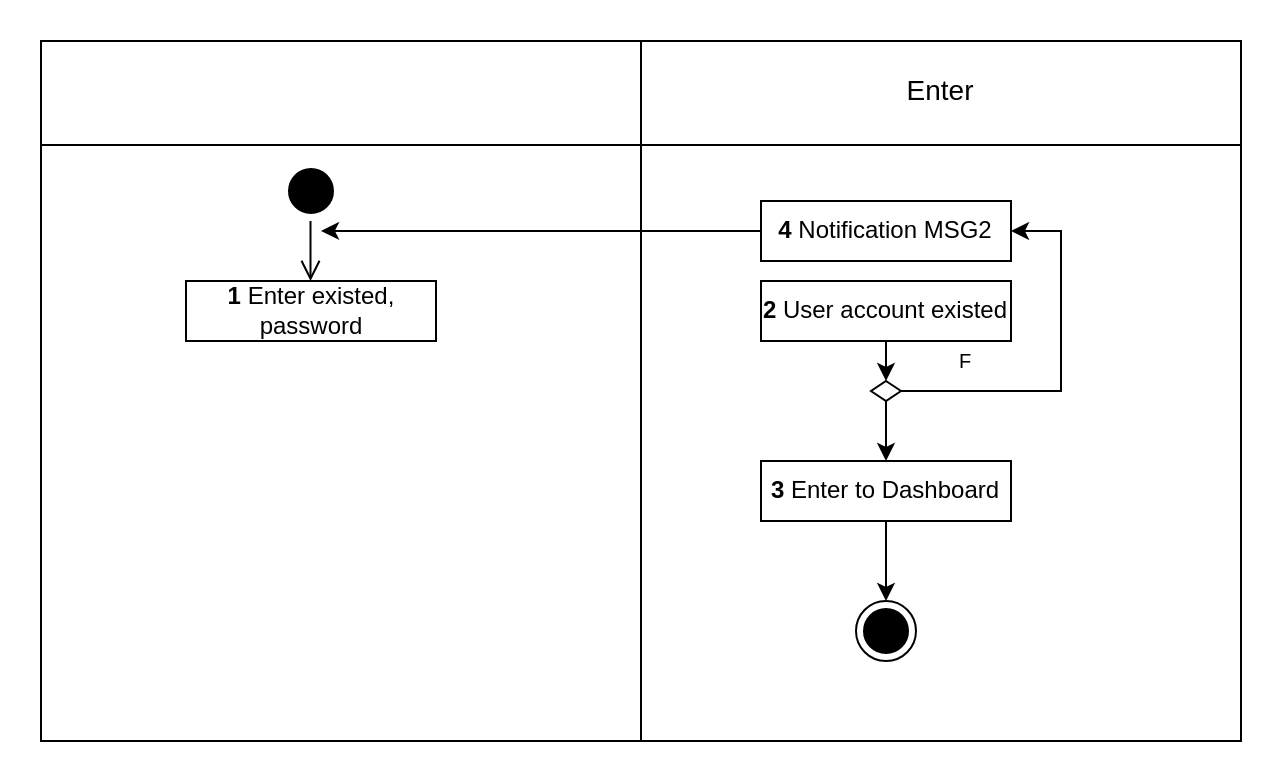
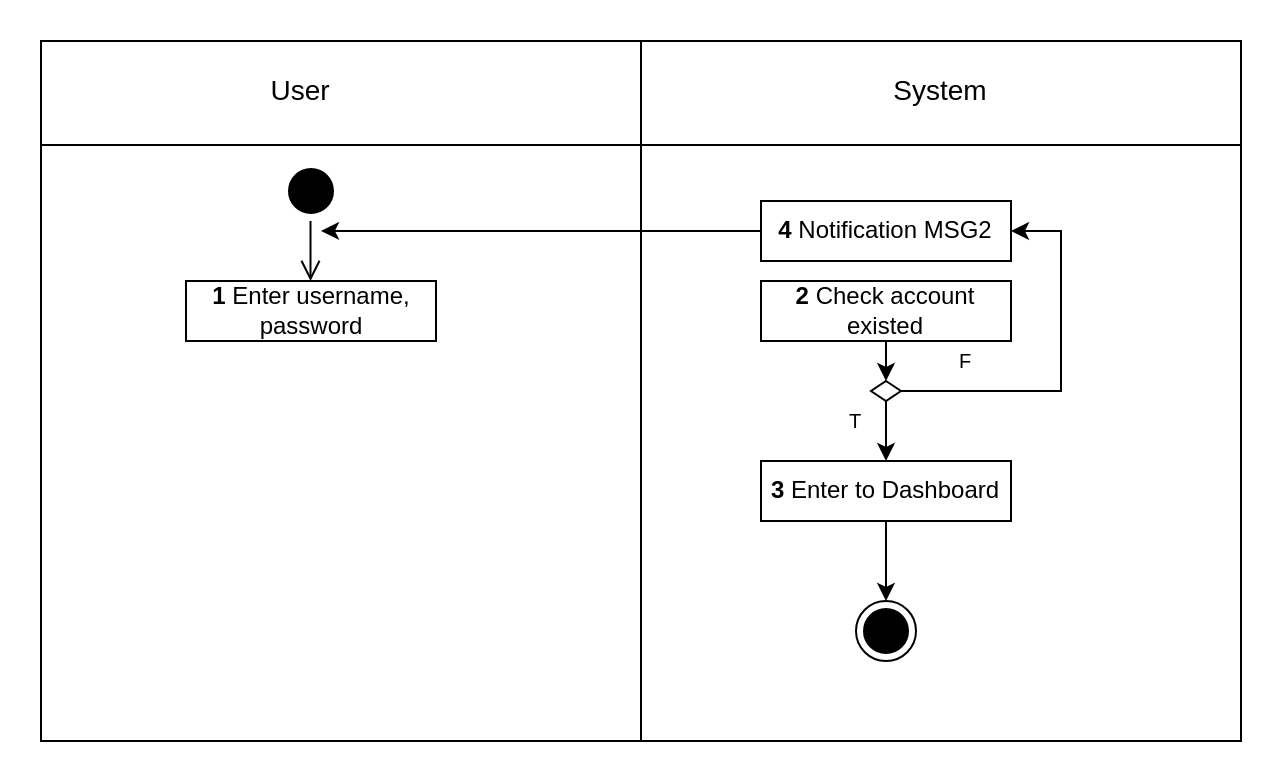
none -> (301, 91)
(941, 91) -> (941, 91)
(312, 311) -> (312, 311)
(886, 311) -> (886, 311)
none -> (856, 421)
